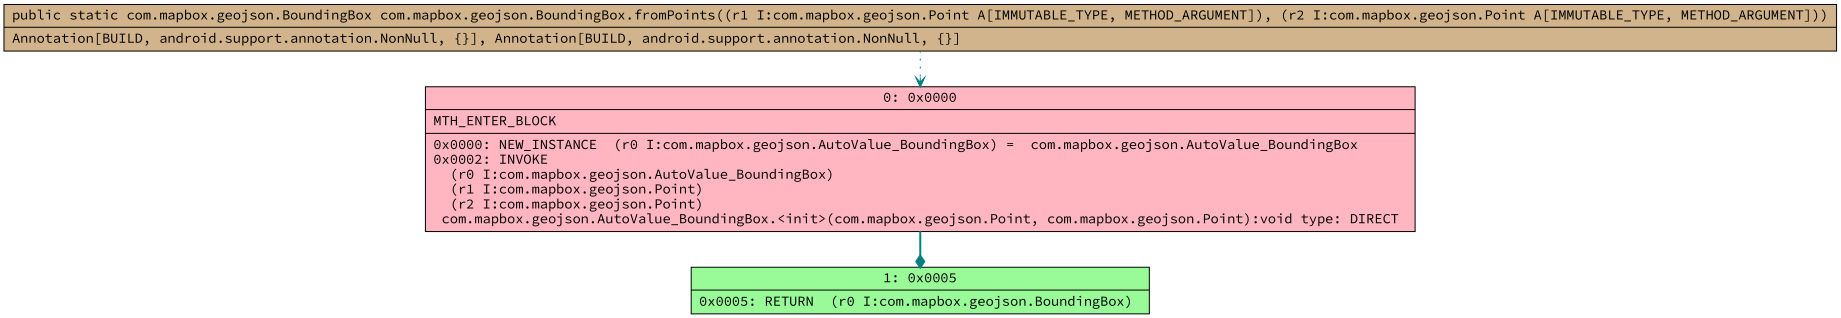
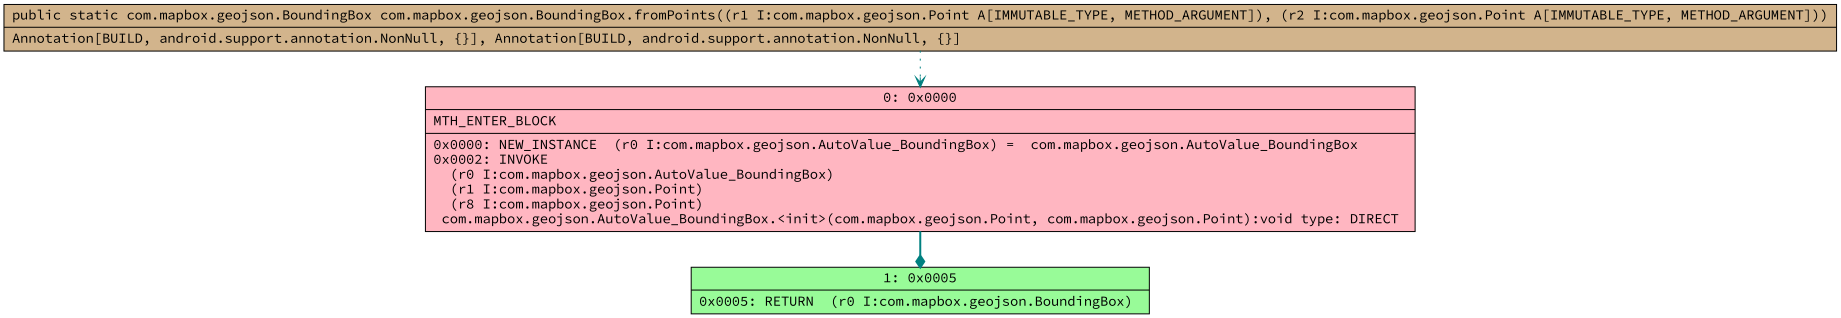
(569, 204) -> (569, 204)
